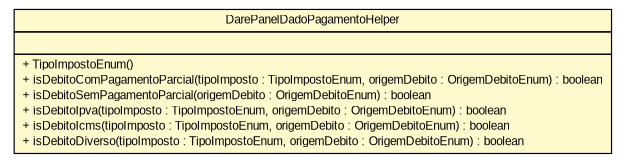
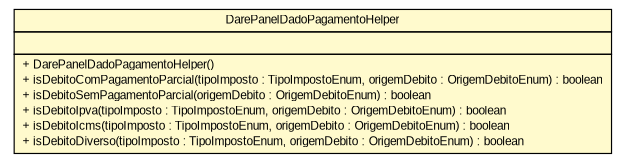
(78, 65) -> (119, 65)
